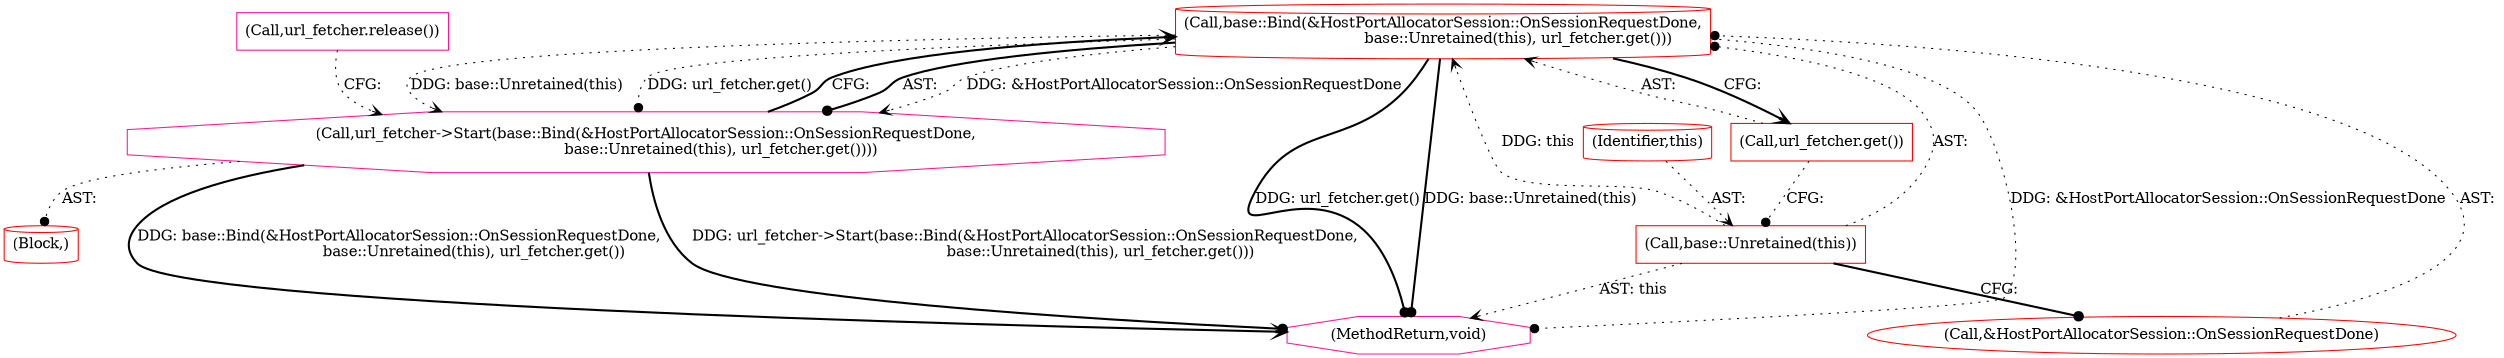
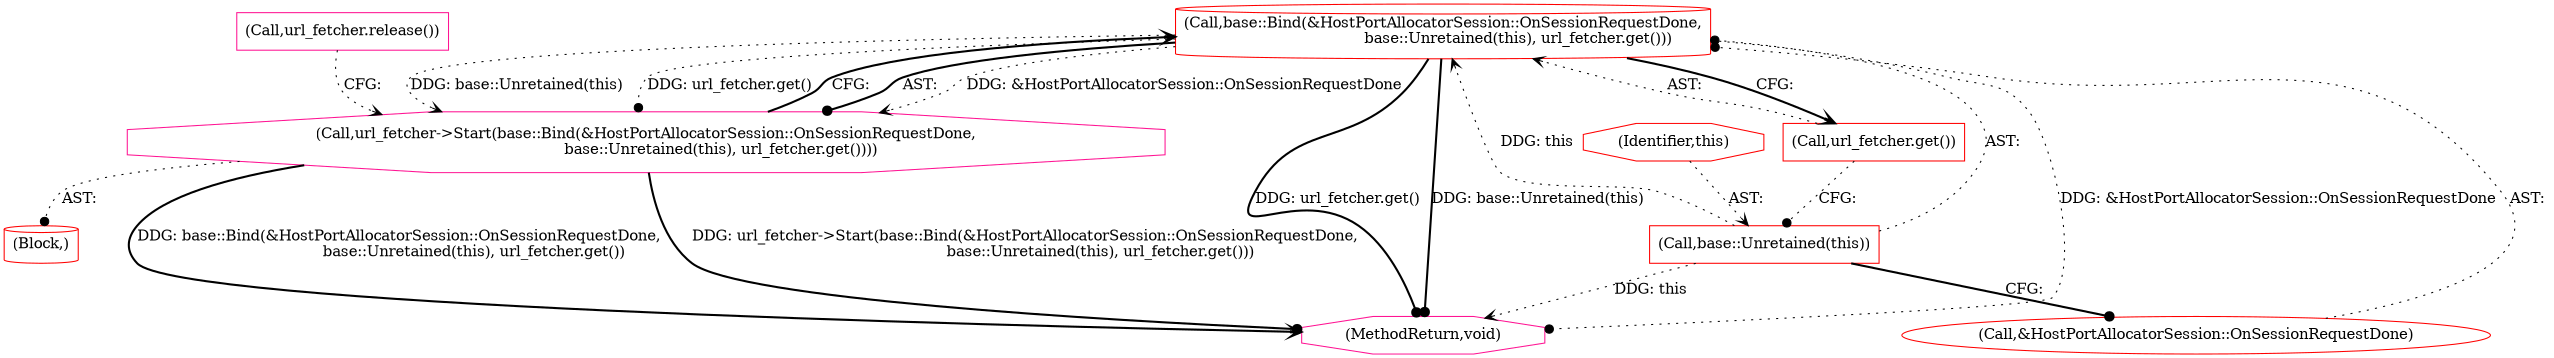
(1648, 142) -> (1674, 142)
(1633, 290) -> (1651, 290)
